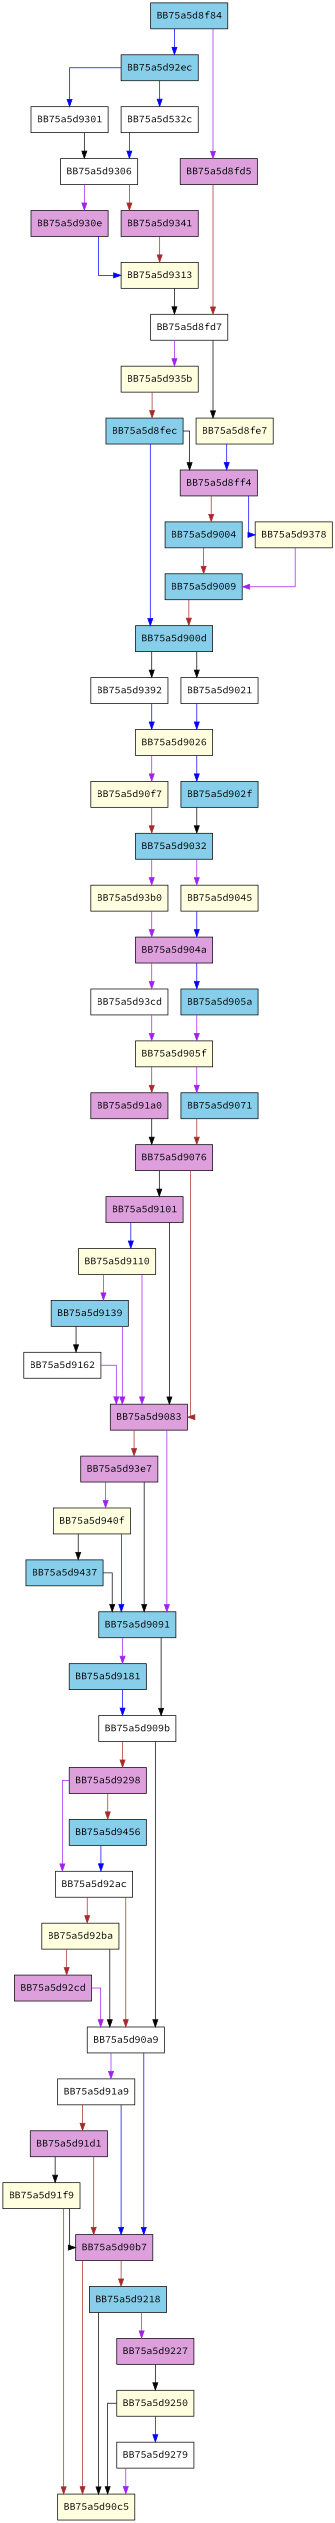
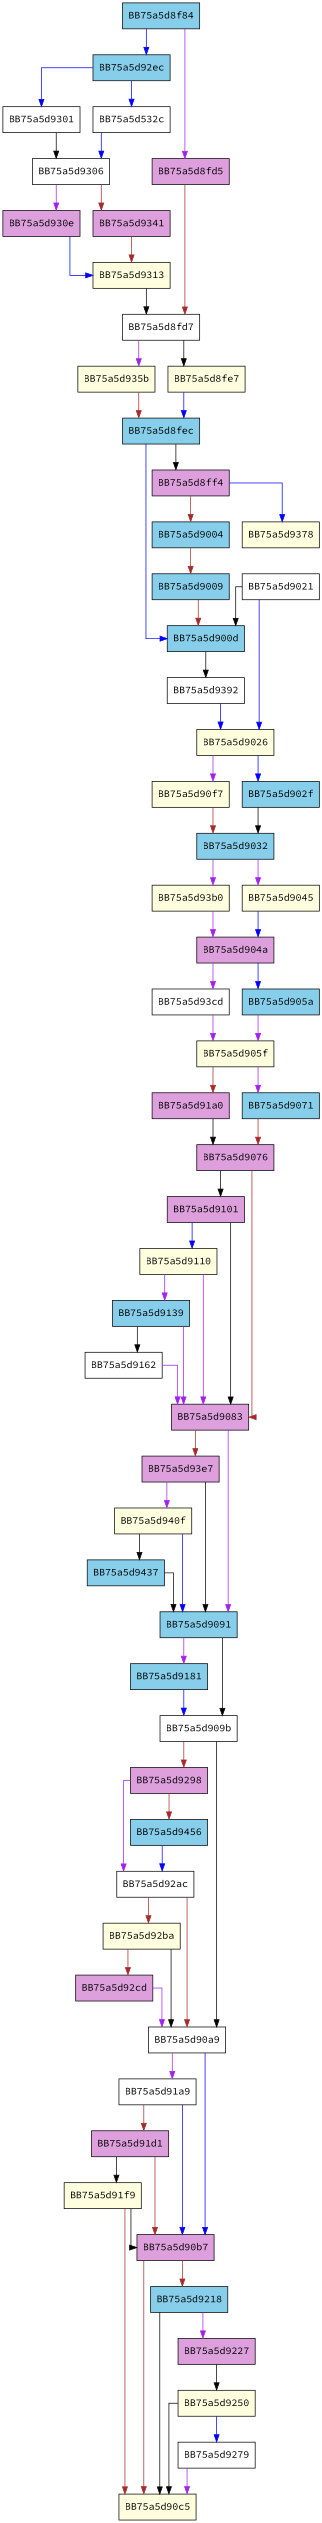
(227, 453) -> (184, 401)
(292, 587) -> none
(197, 661) -> (236, 599)
